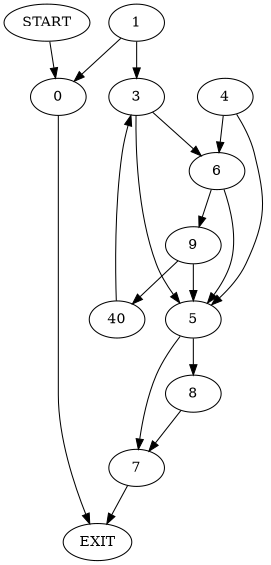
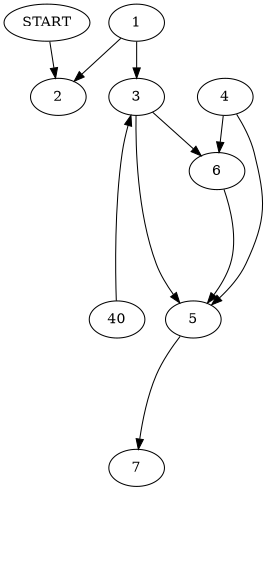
(58, 97) -> (58, 97)
(193, 245) -> none
(193, 394) -> none
(97, 542) -> none
